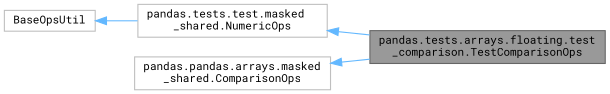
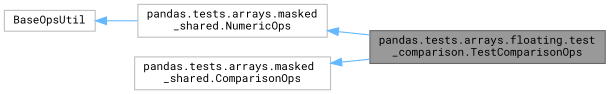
(233, 21) -> (233, 21)
(233, 73) -> (233, 73)
